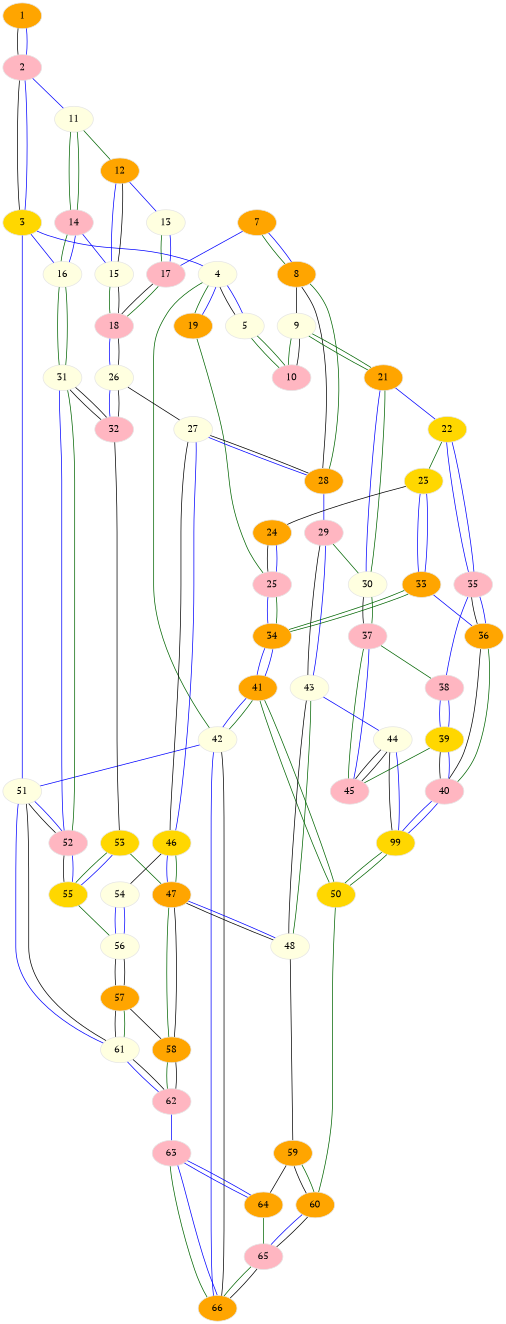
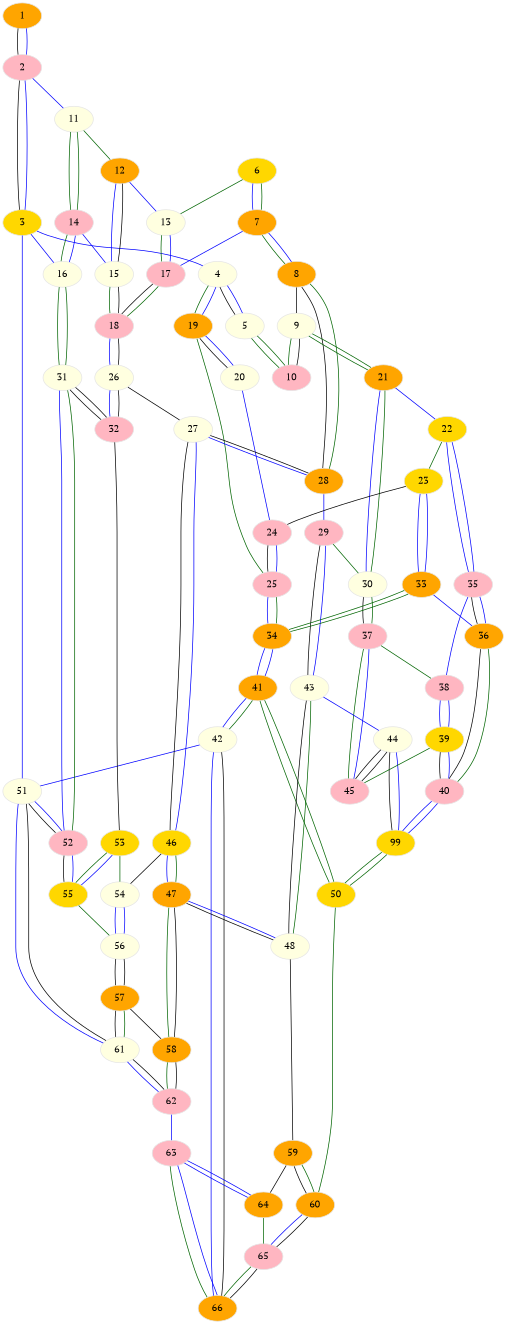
none -> (257, 171)
none -> (240, 378)
(154, 502) -> none
(272, 533) -> (272, 533)
(143, 866) -> (120, 869)
